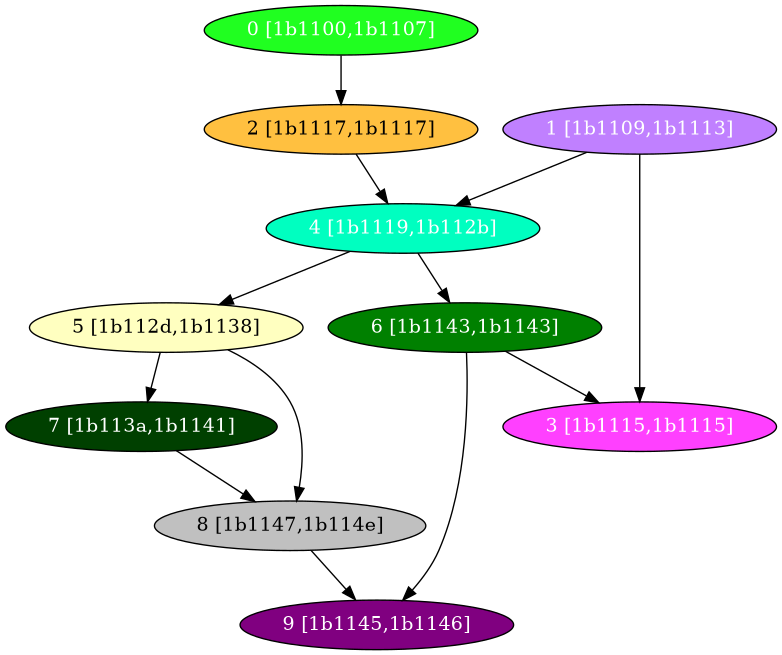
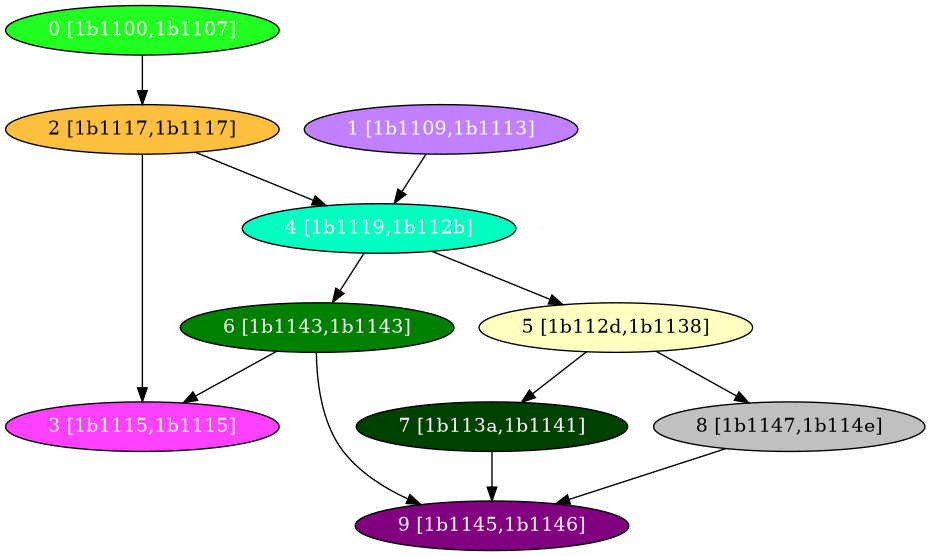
(640, 271) -> (142, 271)
(210, 472) -> (492, 469)
